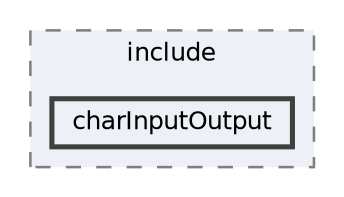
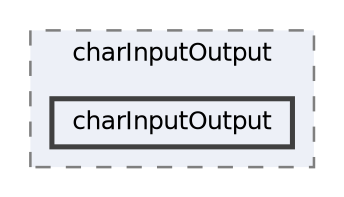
(172, 54) -> (172, 54)
